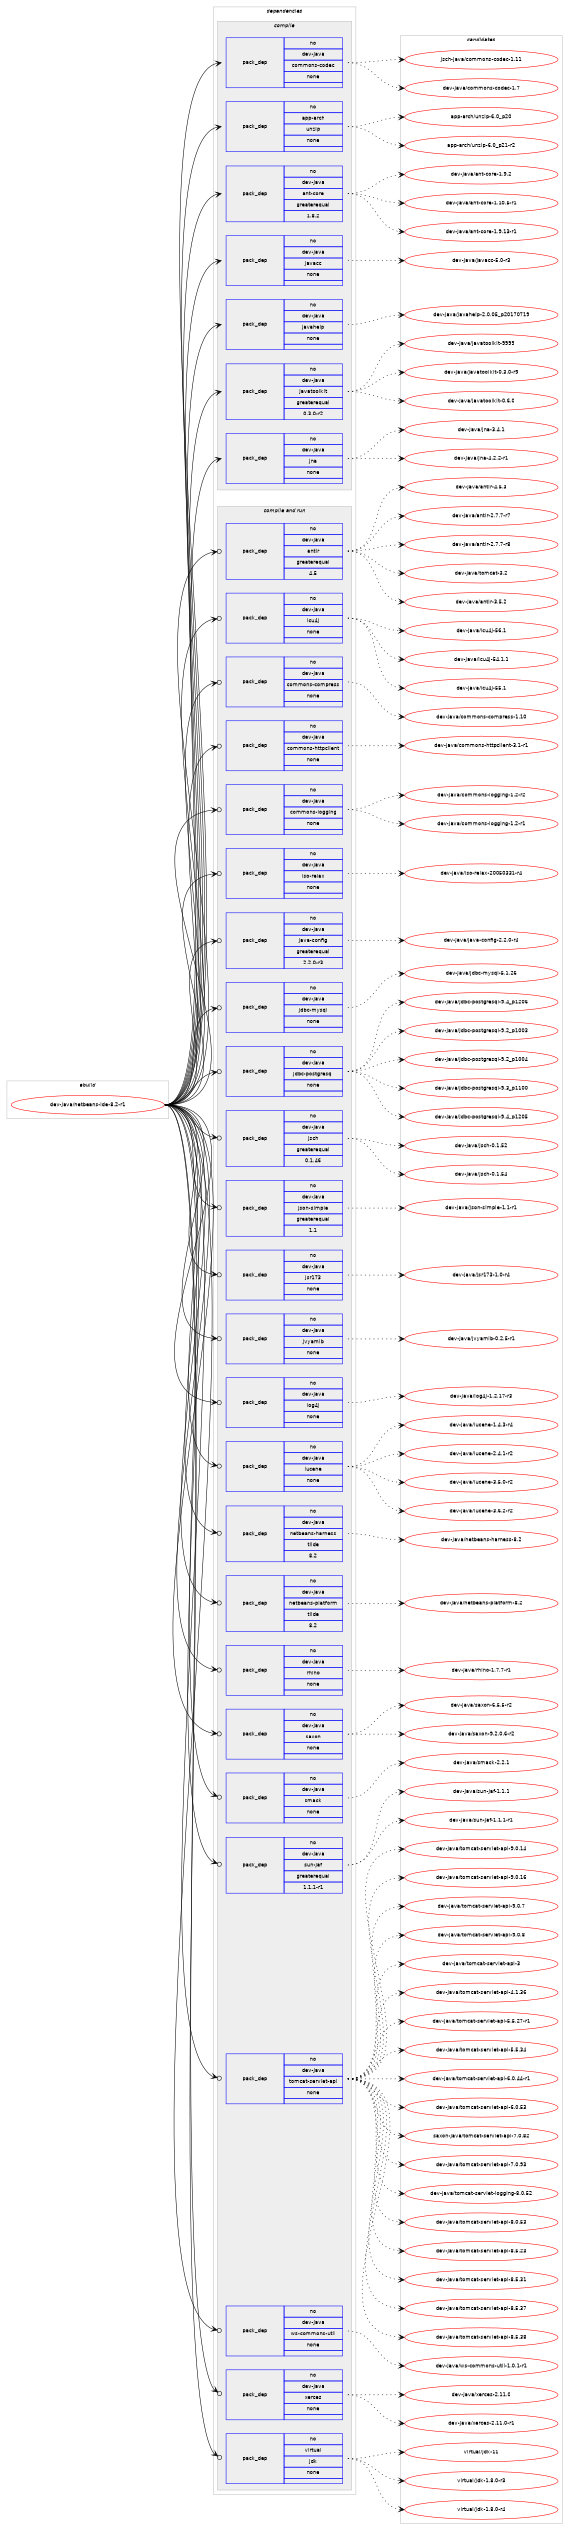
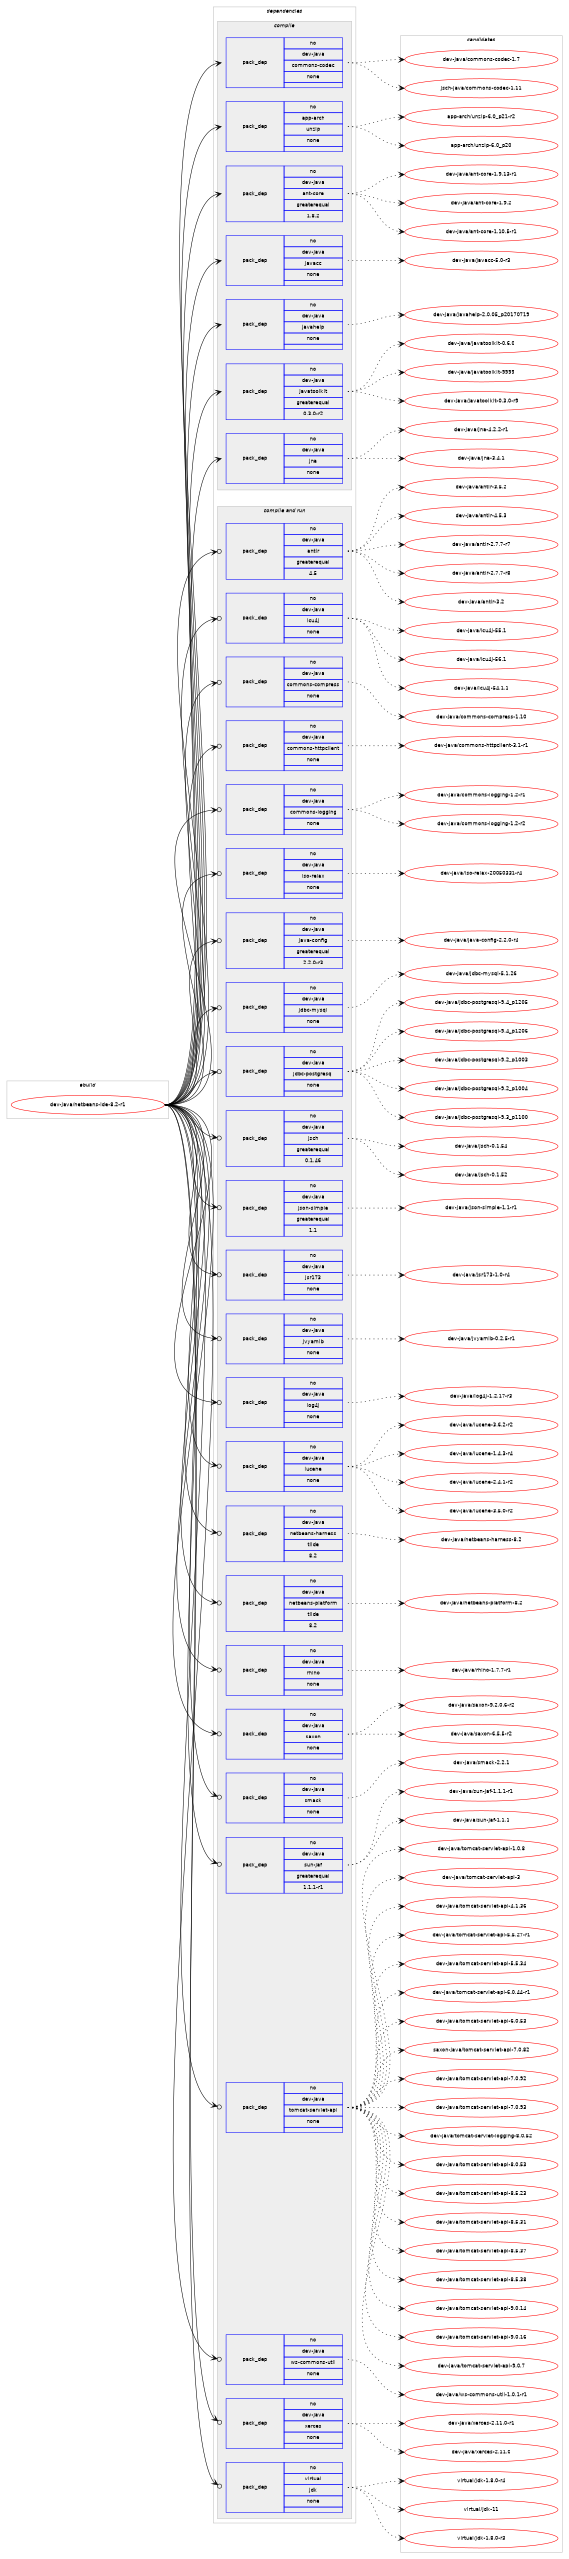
(481, 573) -> (481, 602)
(481, 1935) -> (481, 1849)
none -> (481, 2079)
